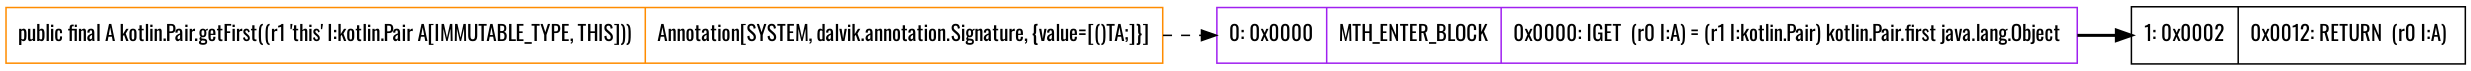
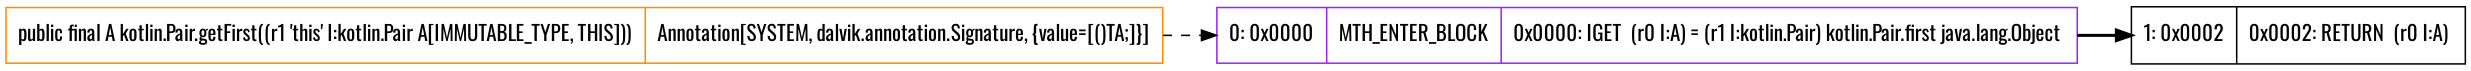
(2351, 35) -> (2351, 35)
